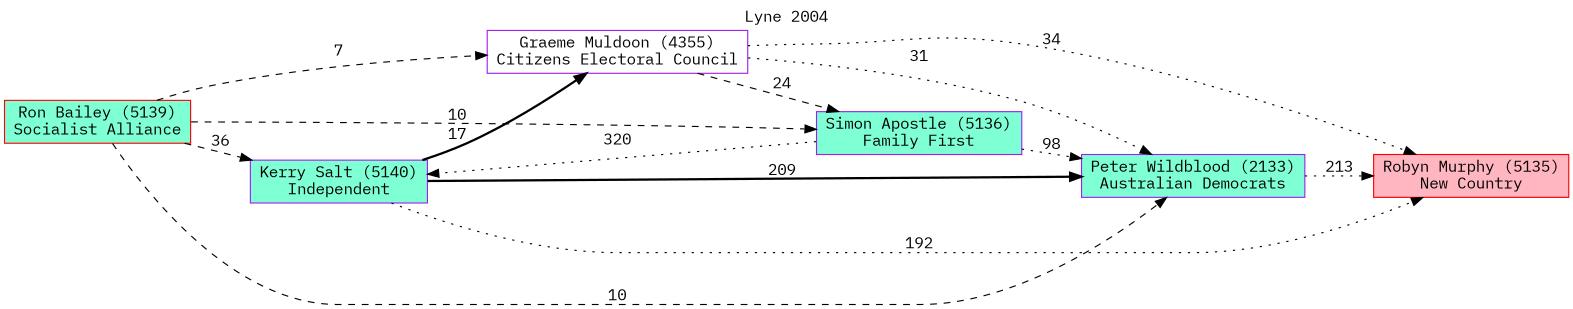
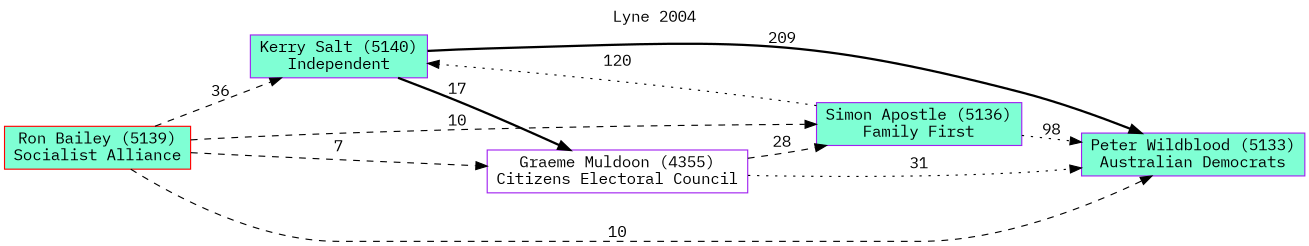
(782, 84) -> (782, 143)
(617, 140) -> (617, 61)
(1193, 176) -> (1193, 155)
(1471, 176) -> none
